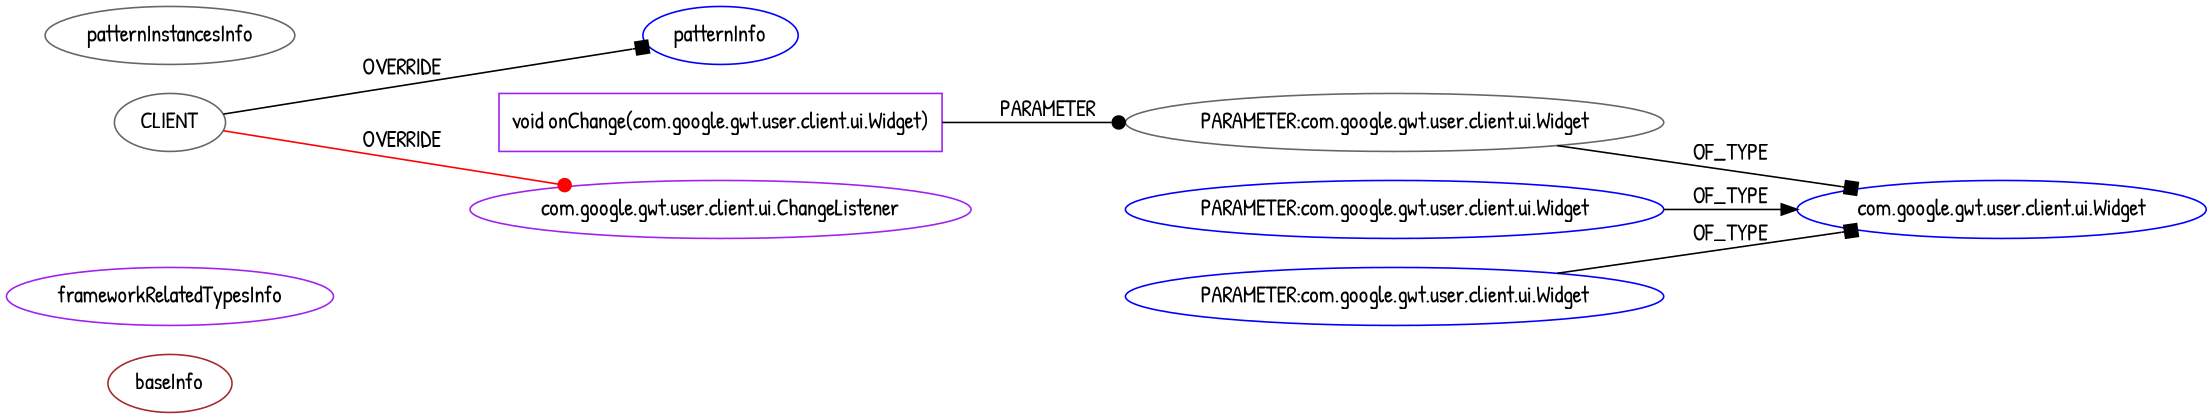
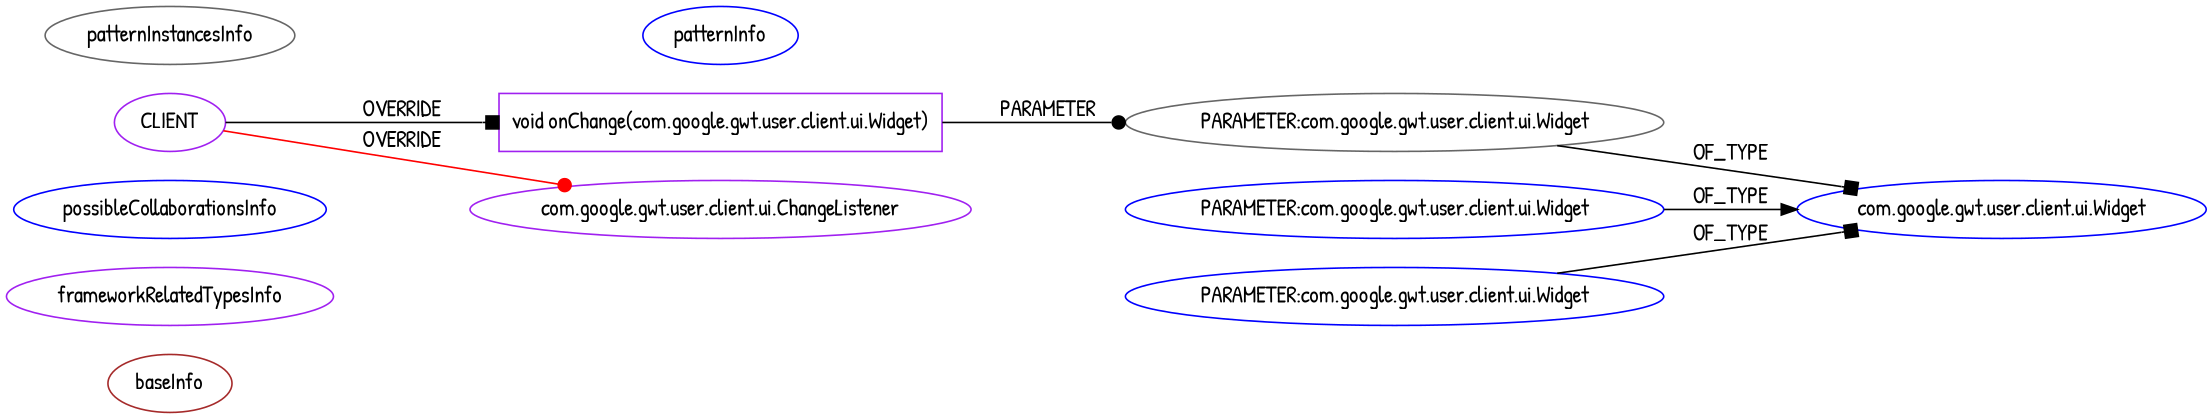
(428, 81) -> (354, 122)
(170, 122) -> (170, 122)
none -> (170, 209)
